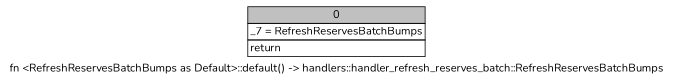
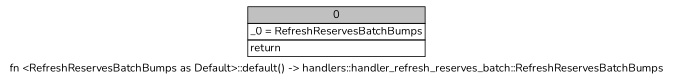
(336, 31) -> (336, 31)
